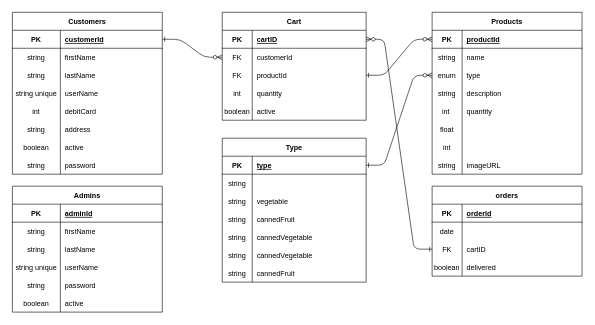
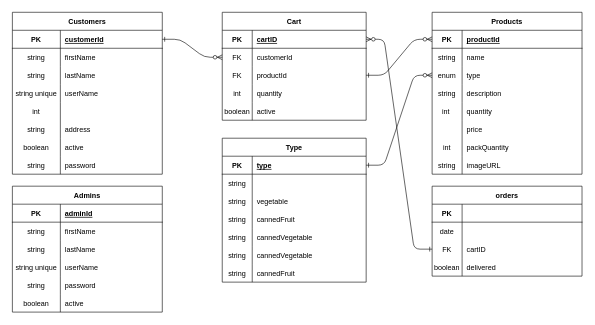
(111, 111) -> none
(447, 129) -> none
none -> (522, 129)
none -> (522, 147)
(522, 213) -> none
